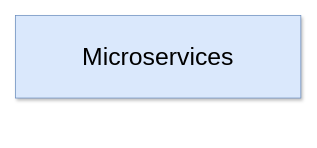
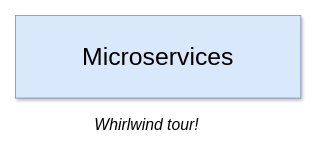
none -> (147, 124)
